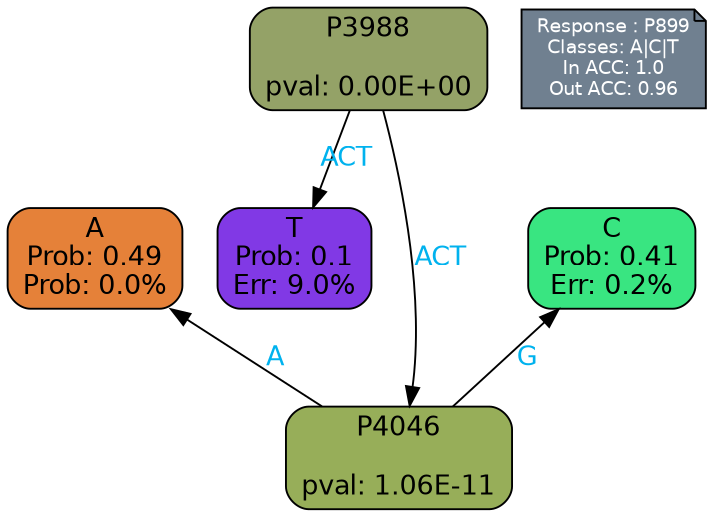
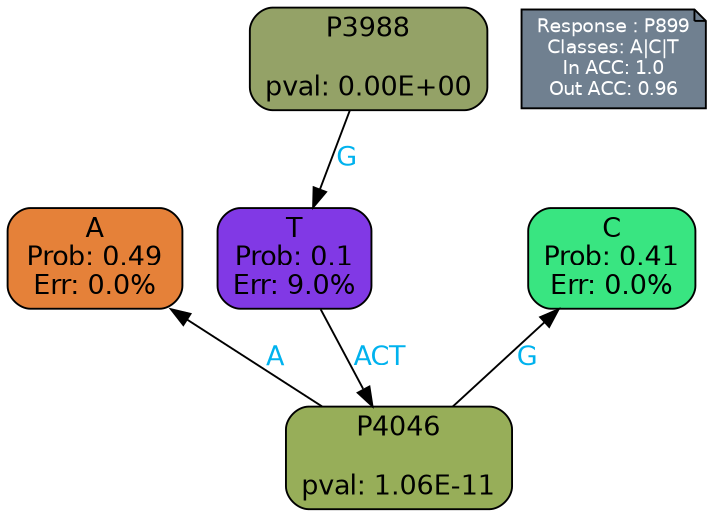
(347, 159) -> (347, 159)
(410, 247) -> (342, 349)
(95, 258) -> (95, 258)
(612, 258) -> (612, 258)
